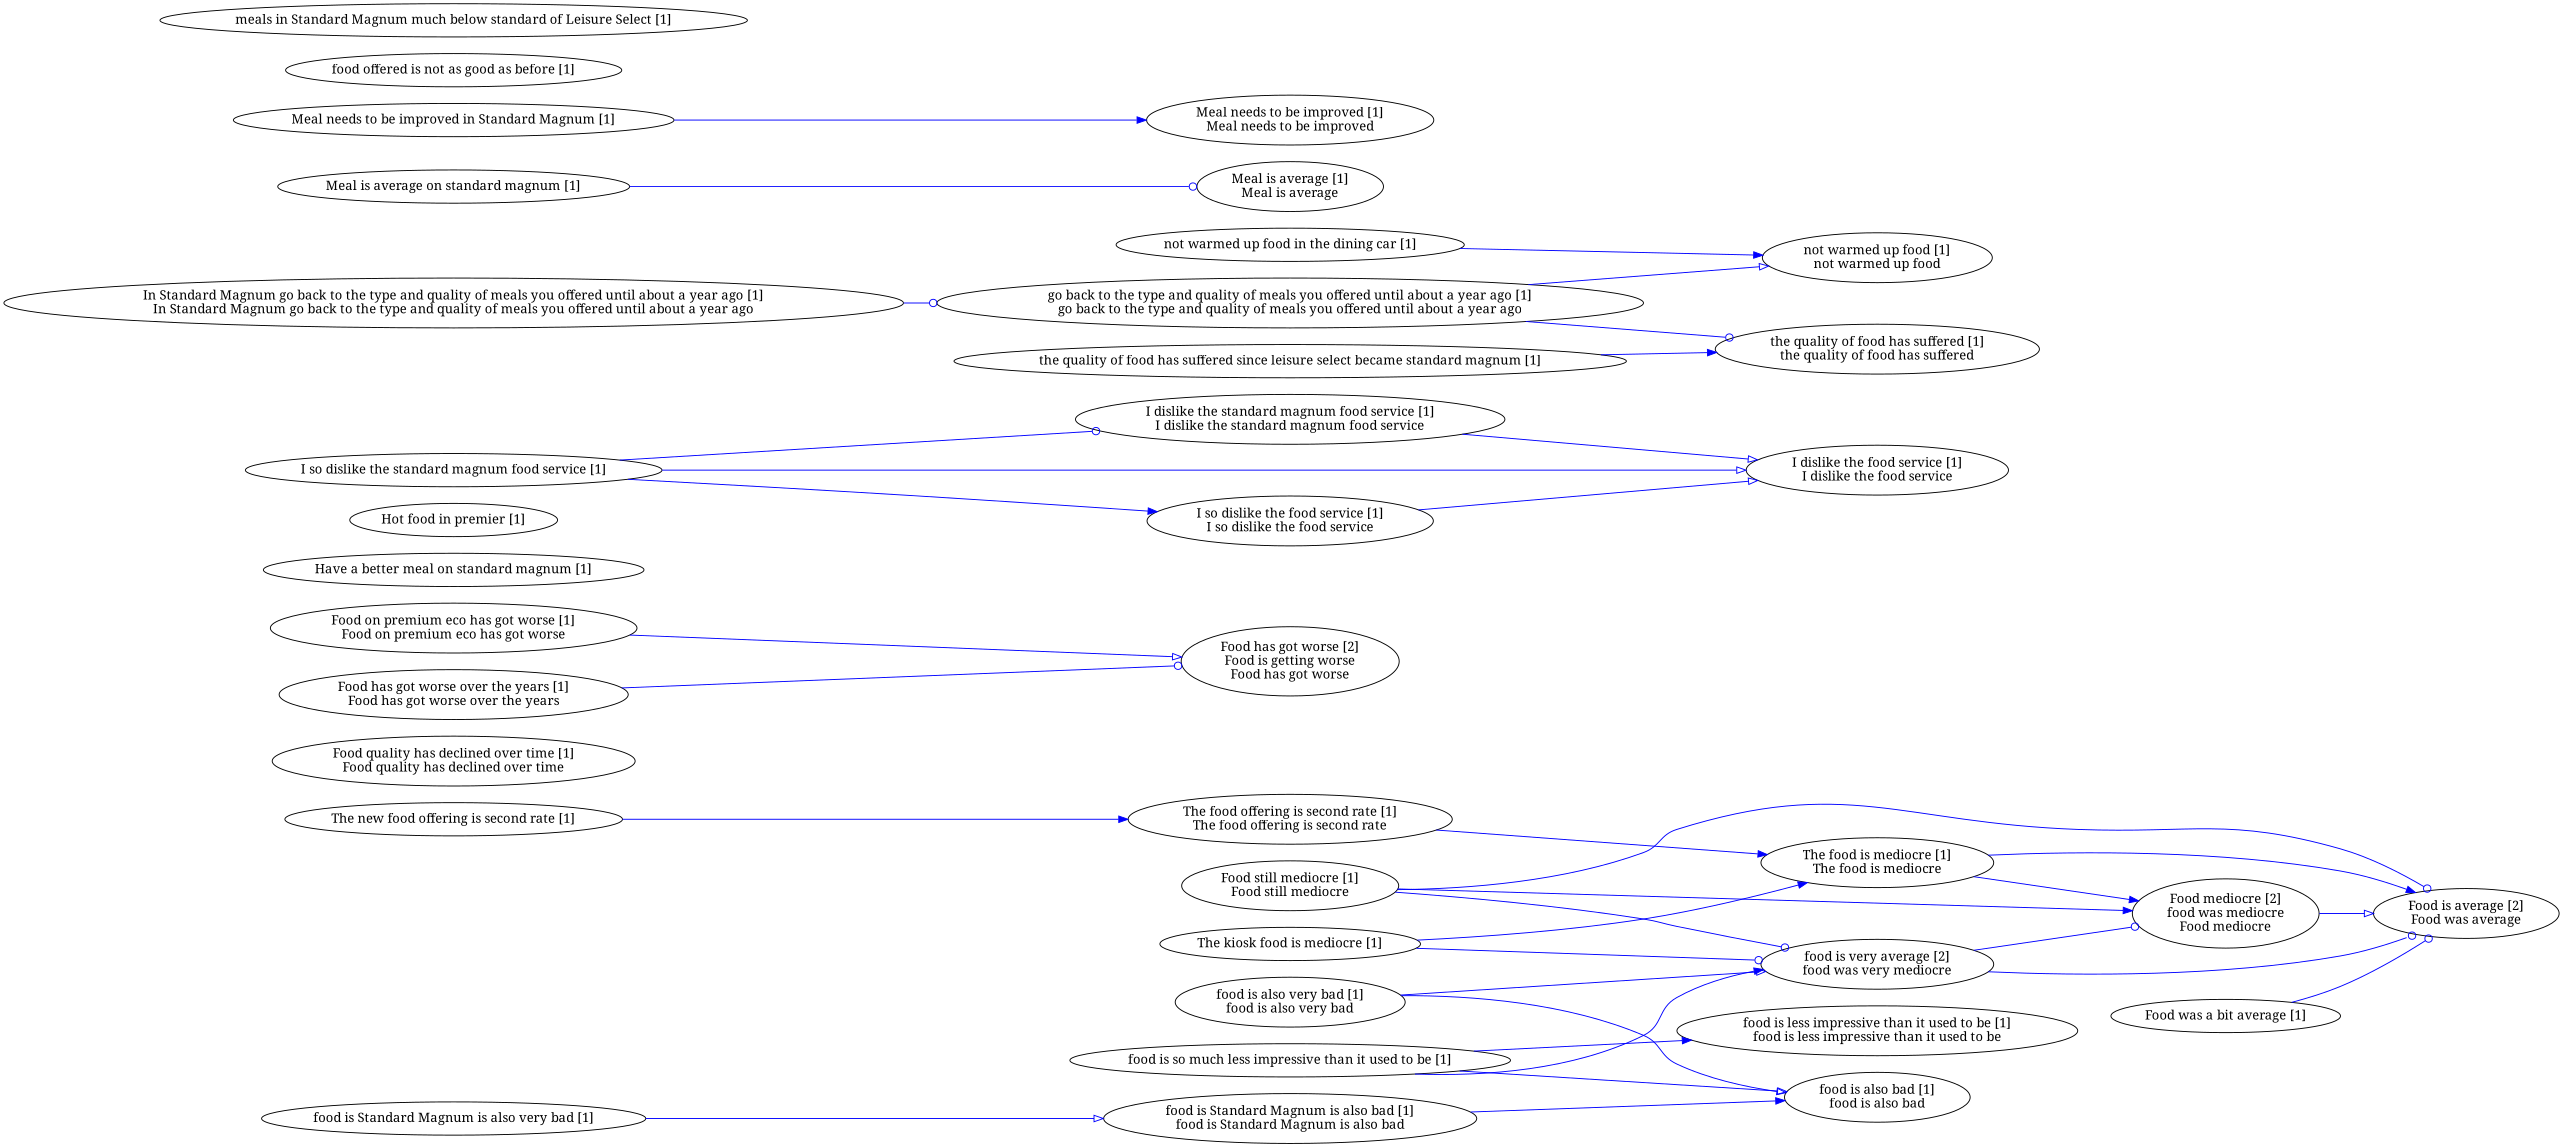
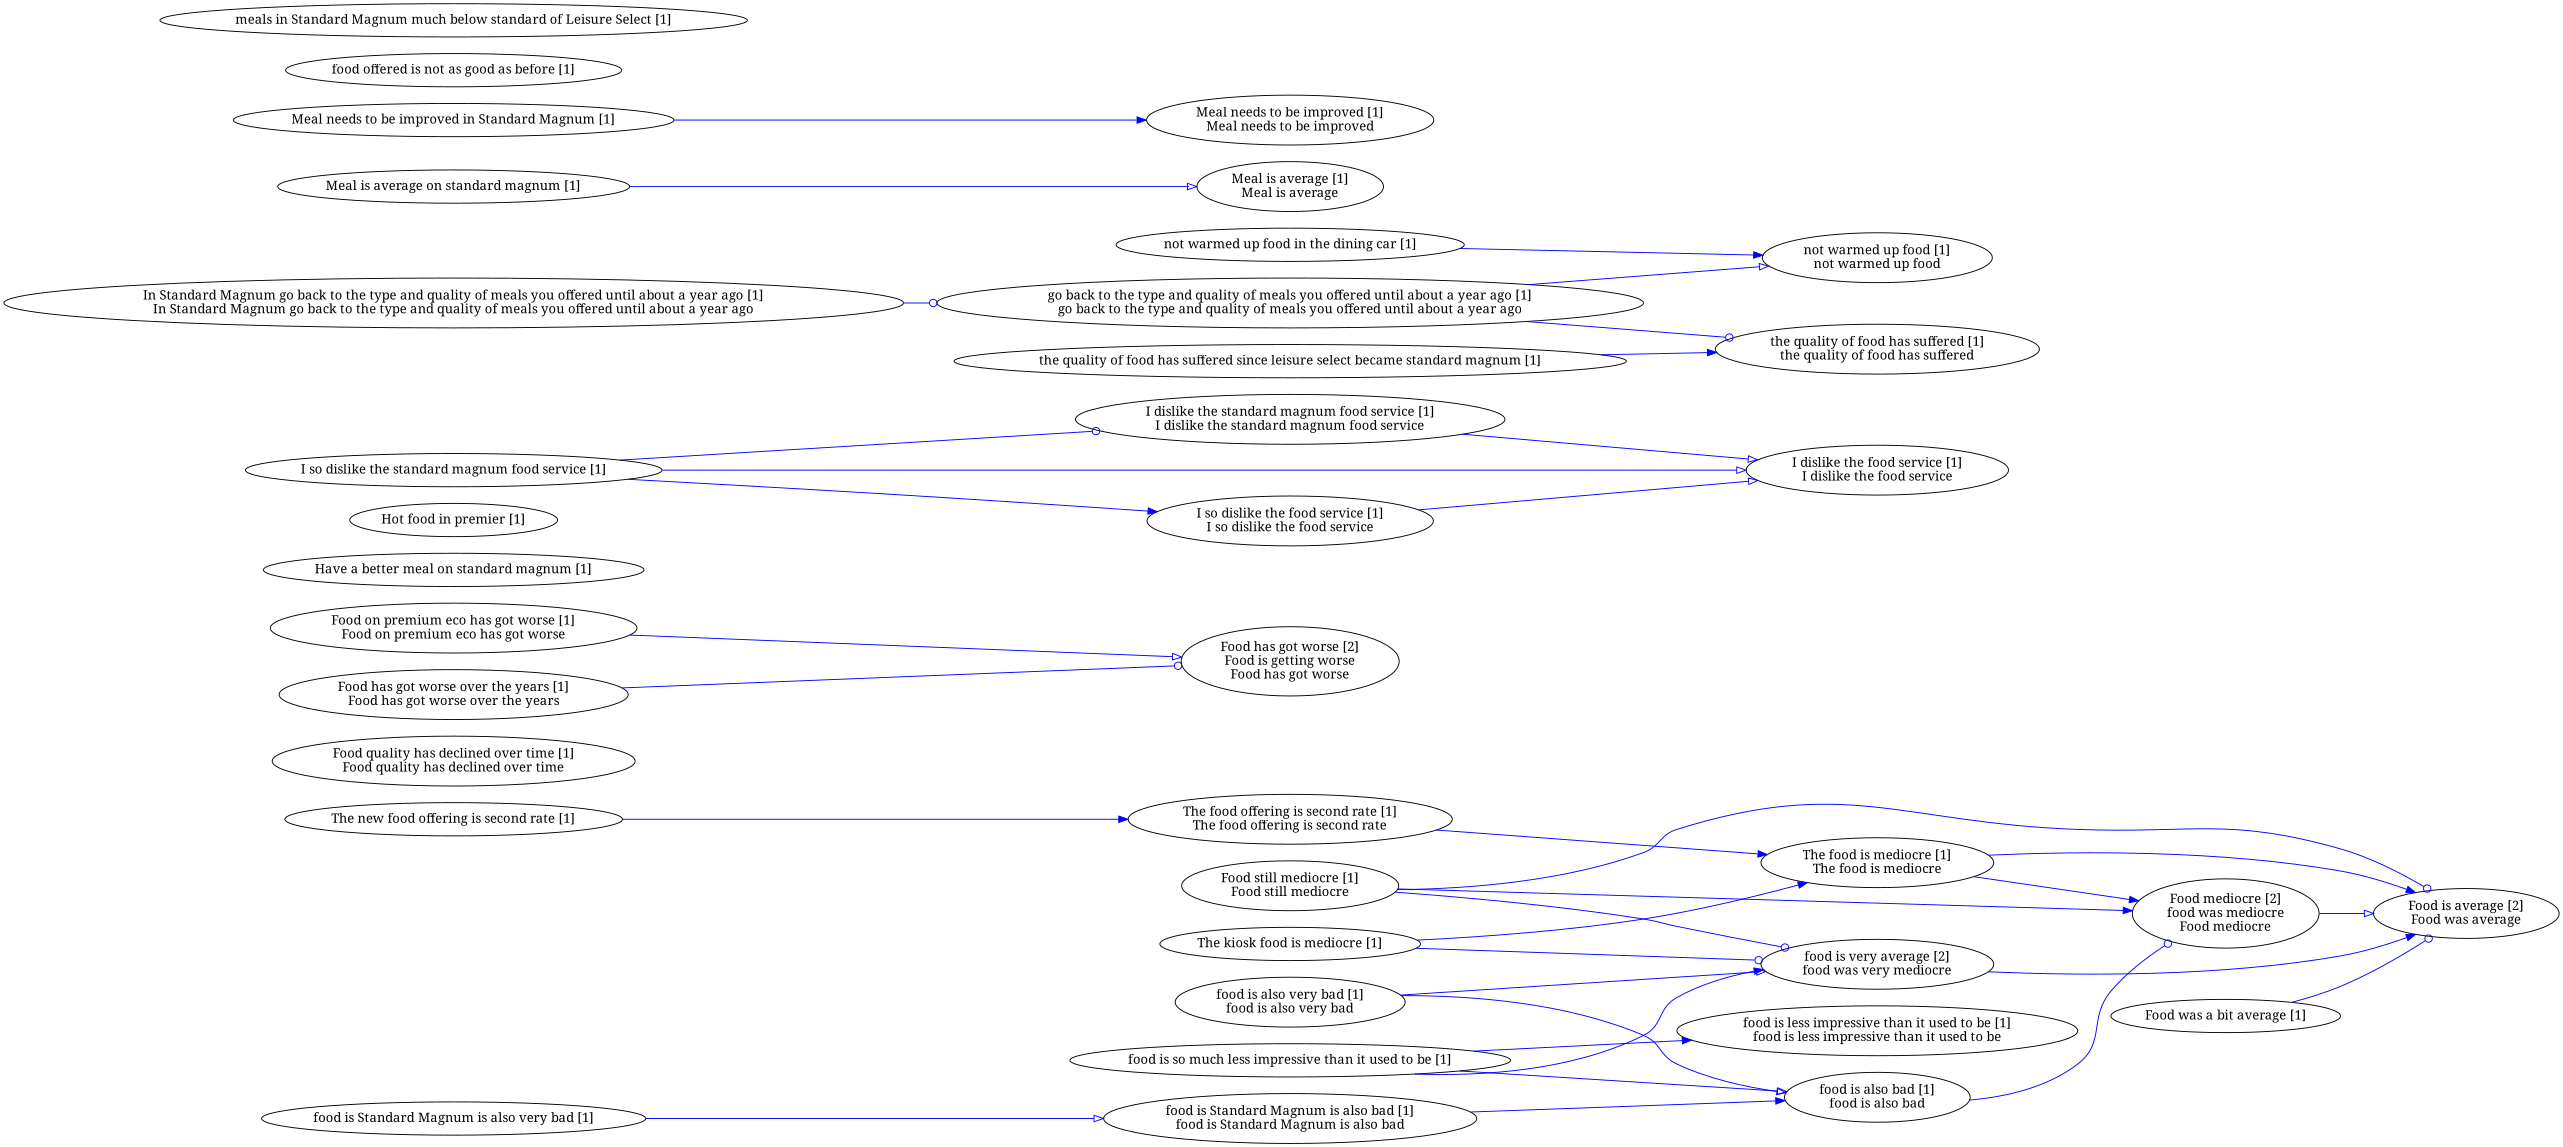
(909, 187) -> (909, 187)
(2053, 939) -> (2090, 1050)
(2199, 971) -> (2199, 971)
